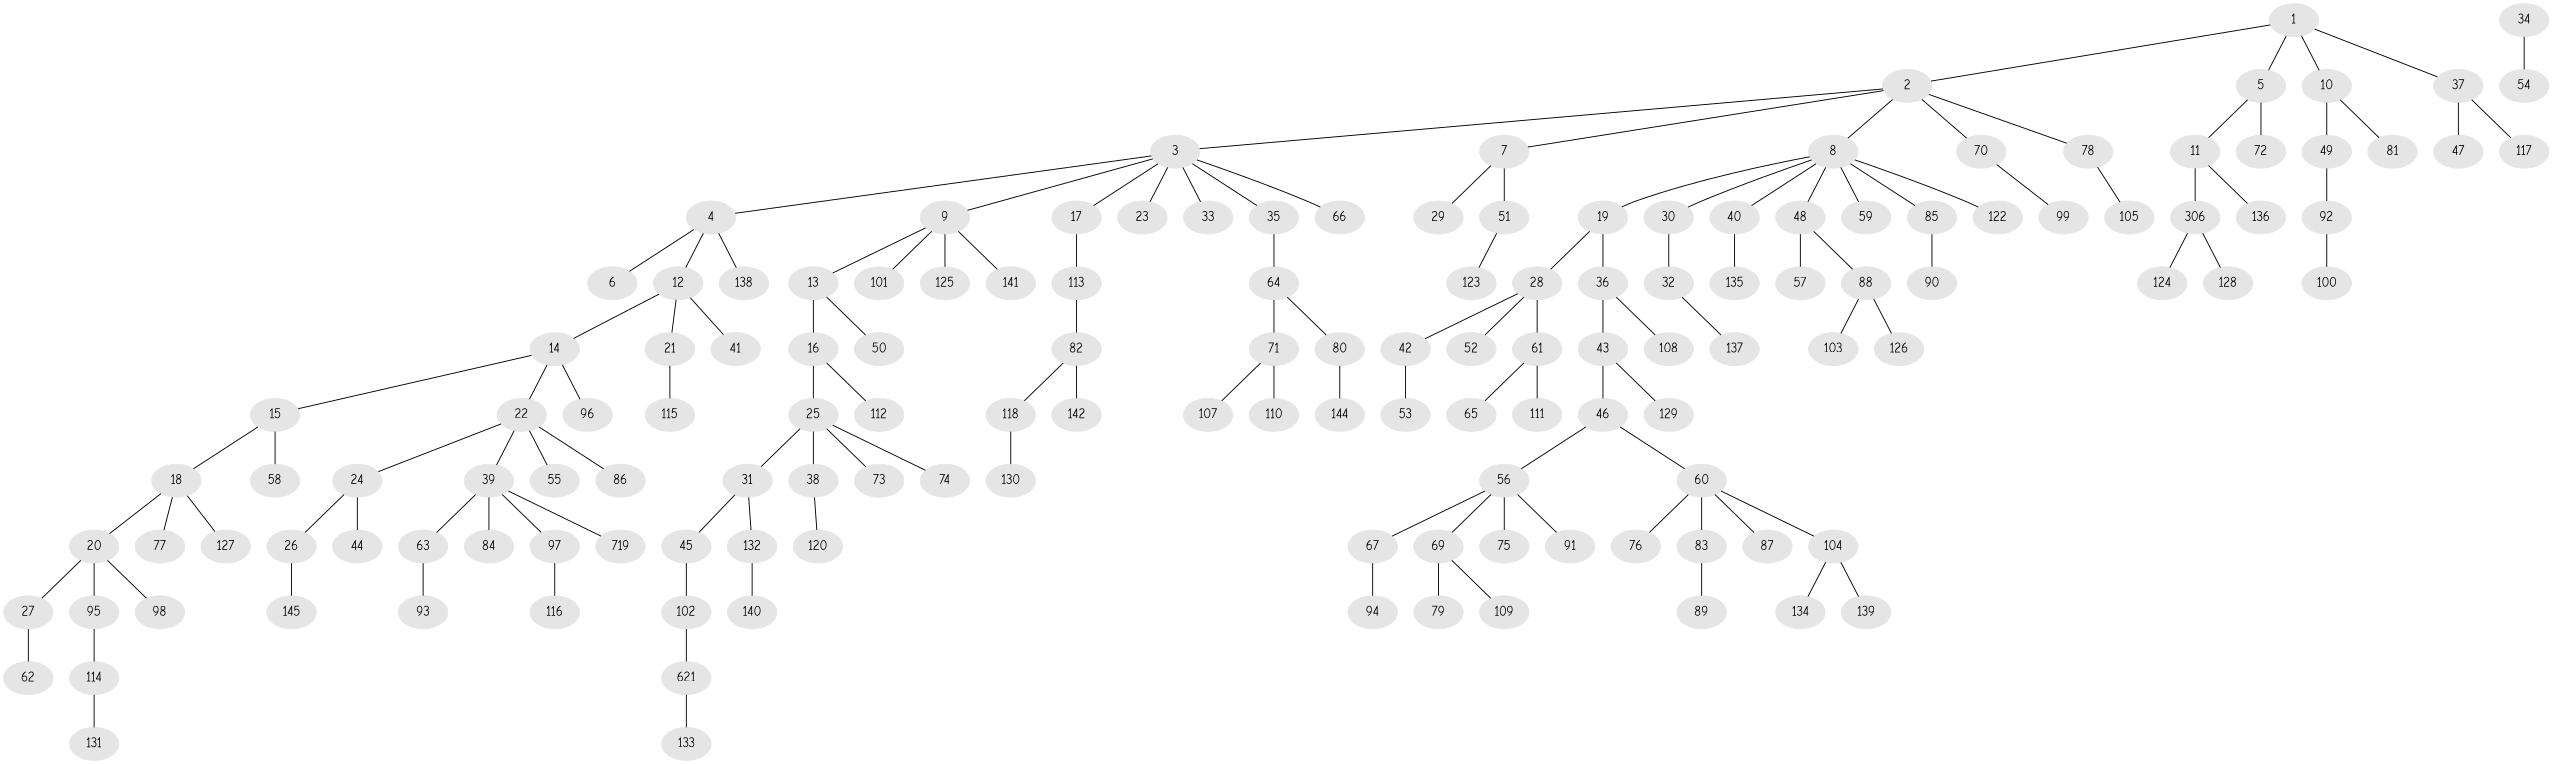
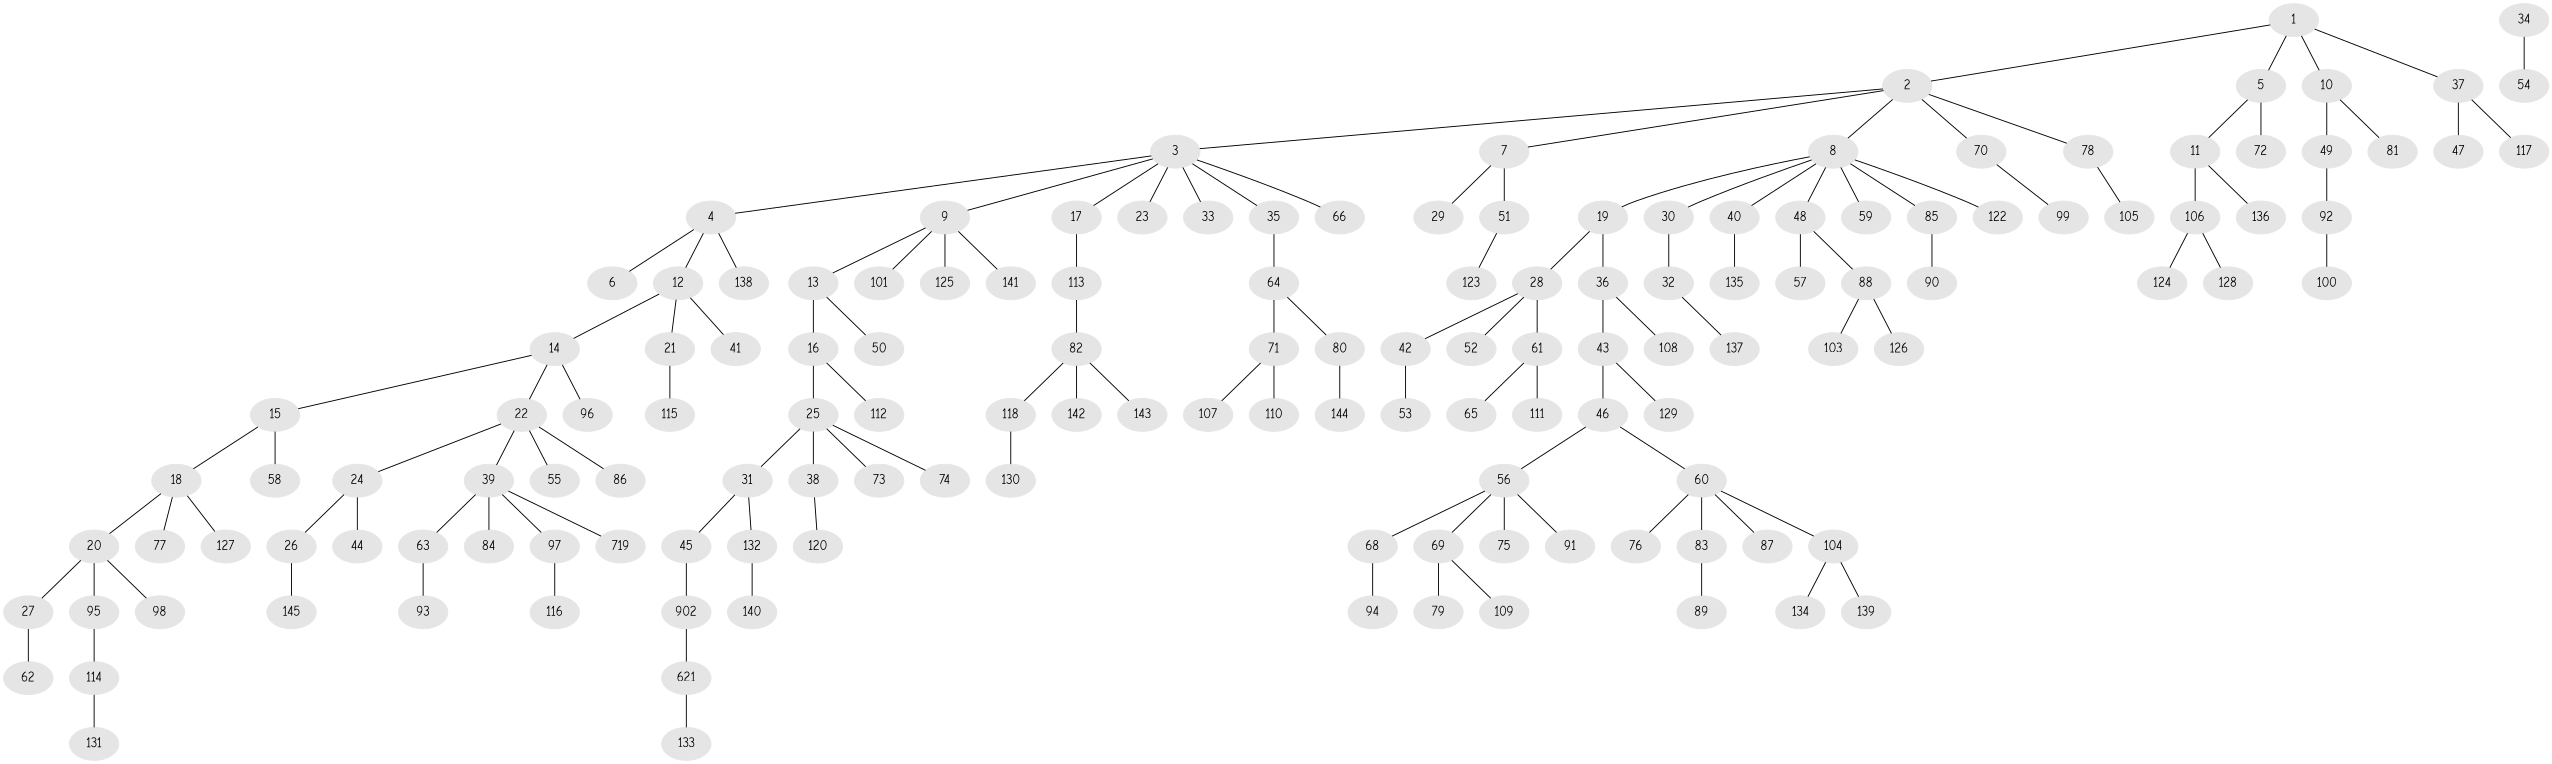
(2195, 218) -> (2195, 218)
none -> (1142, 415)
(1373, 547) -> (1373, 547)
(686, 612) -> (686, 612)
